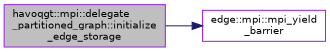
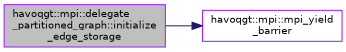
(264, 26) -> (272, 26)
